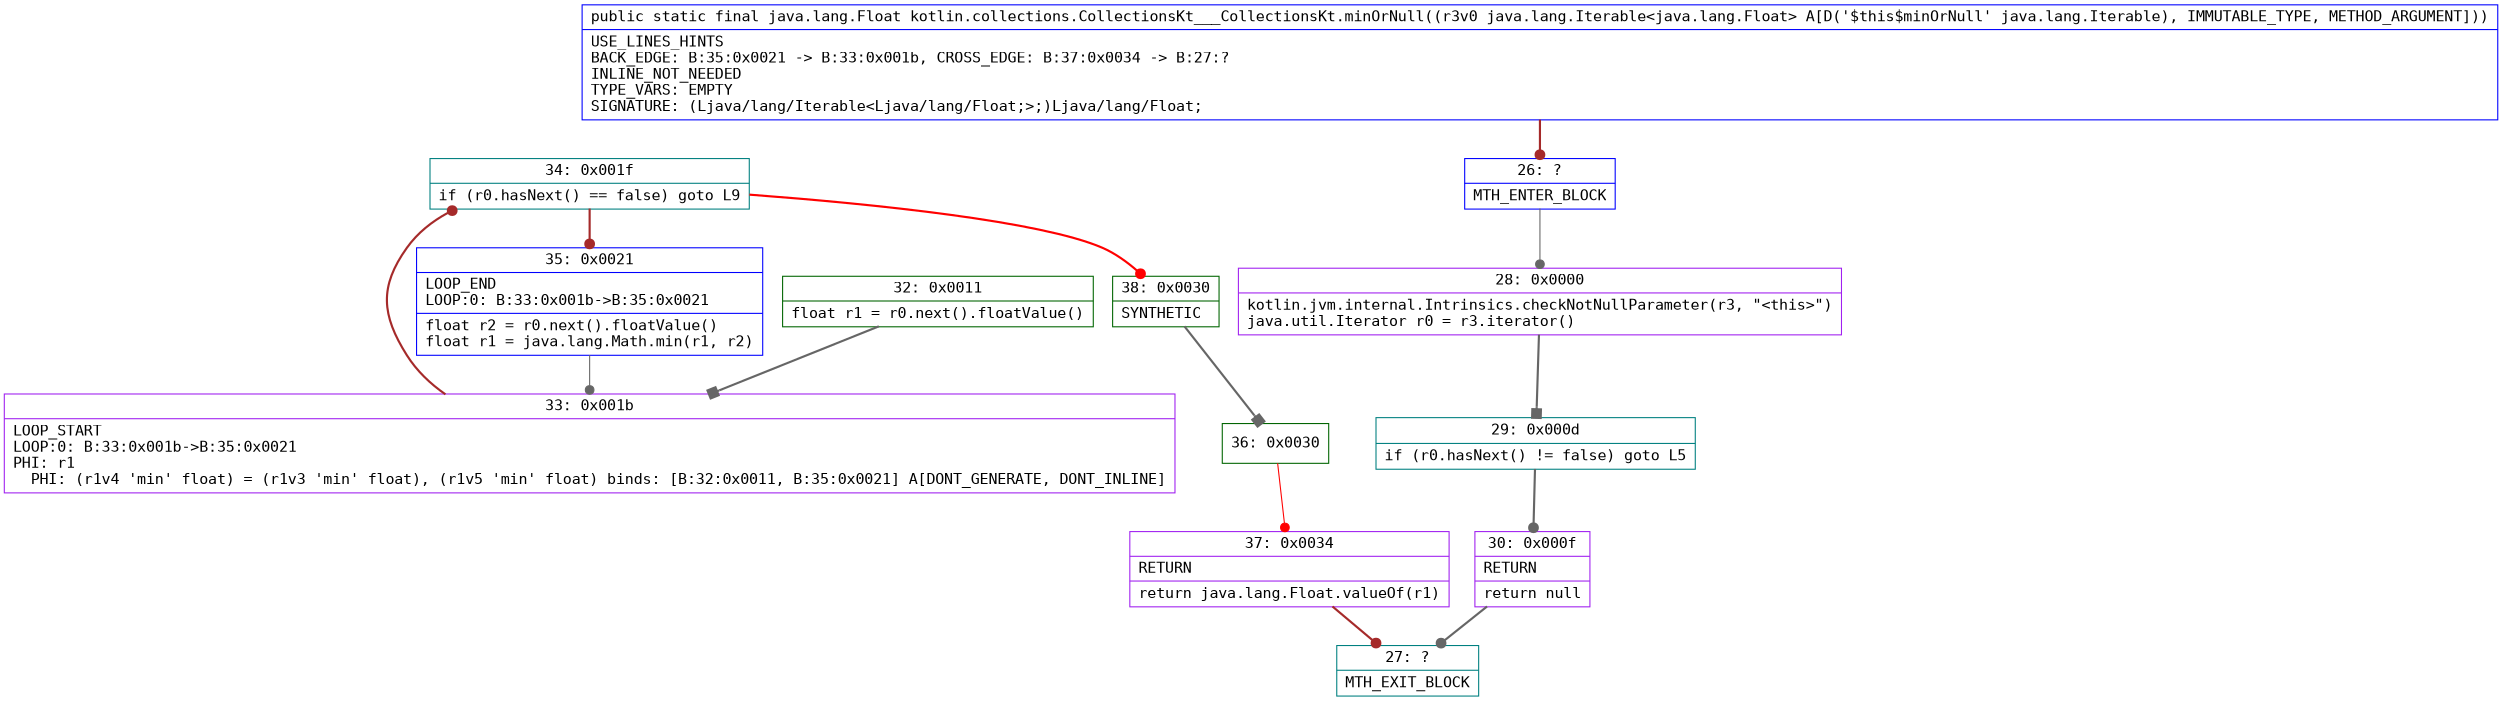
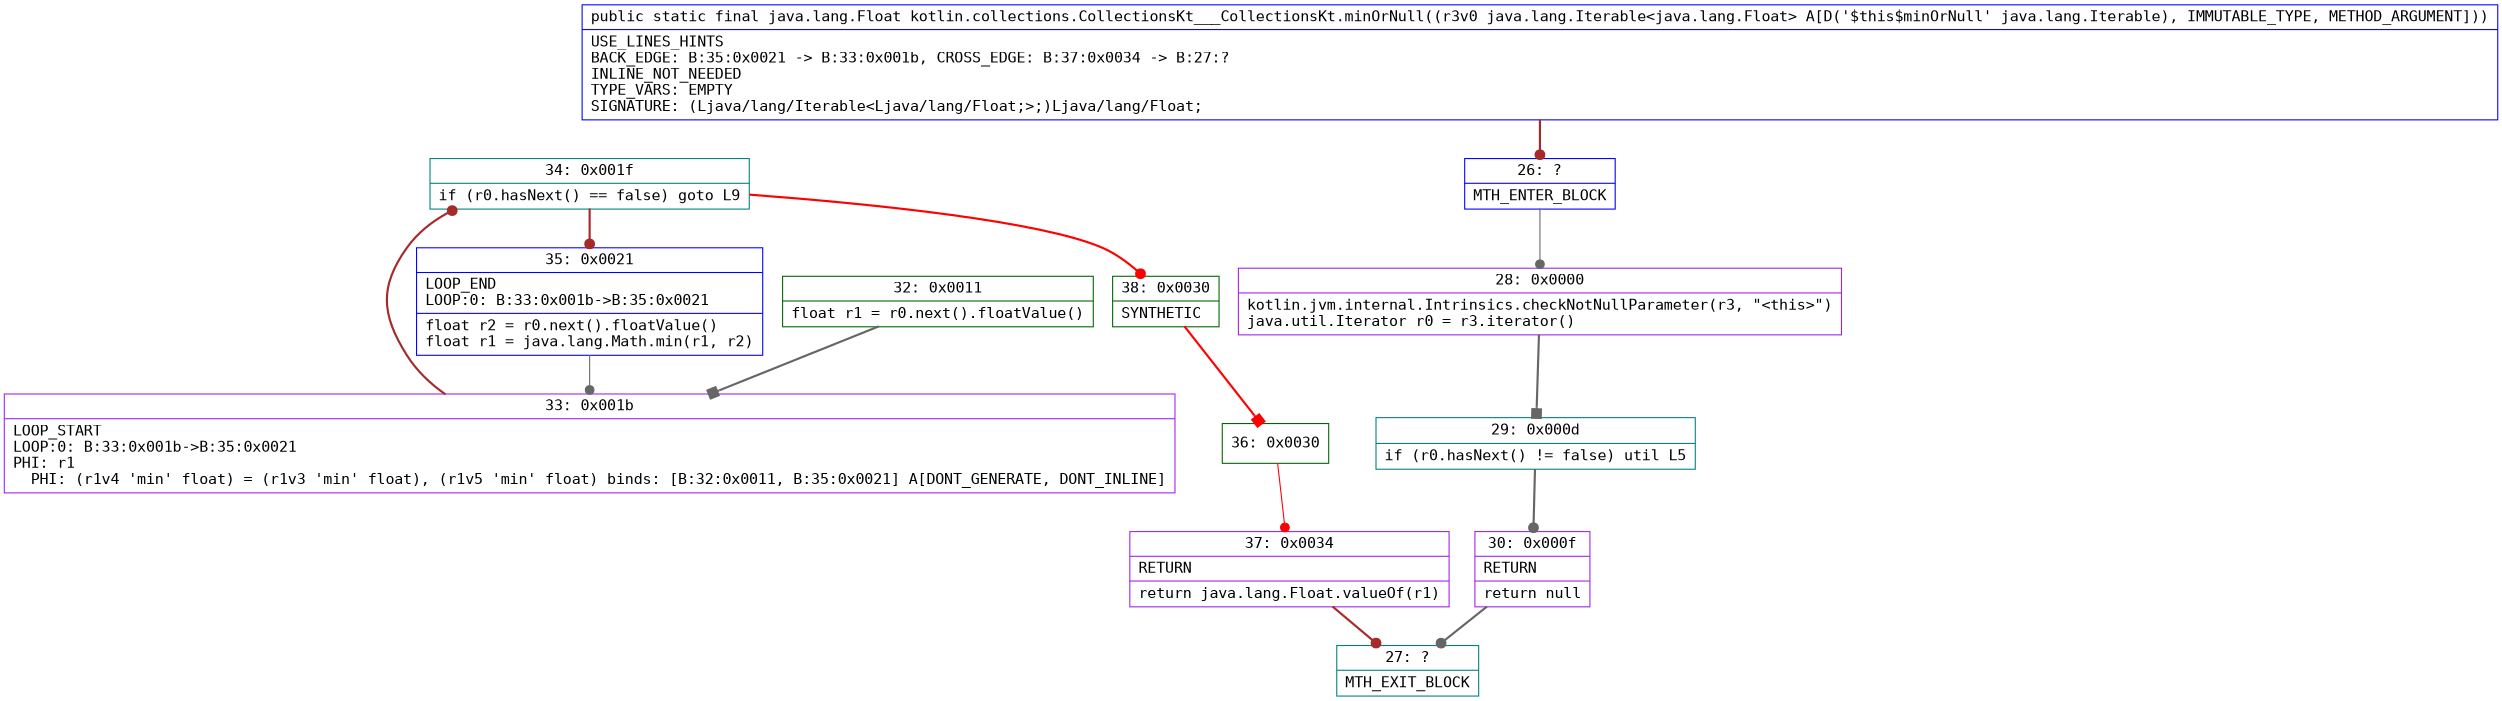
(1219, 371) -> (1219, 371)
(1536, 456) -> (1536, 456)
